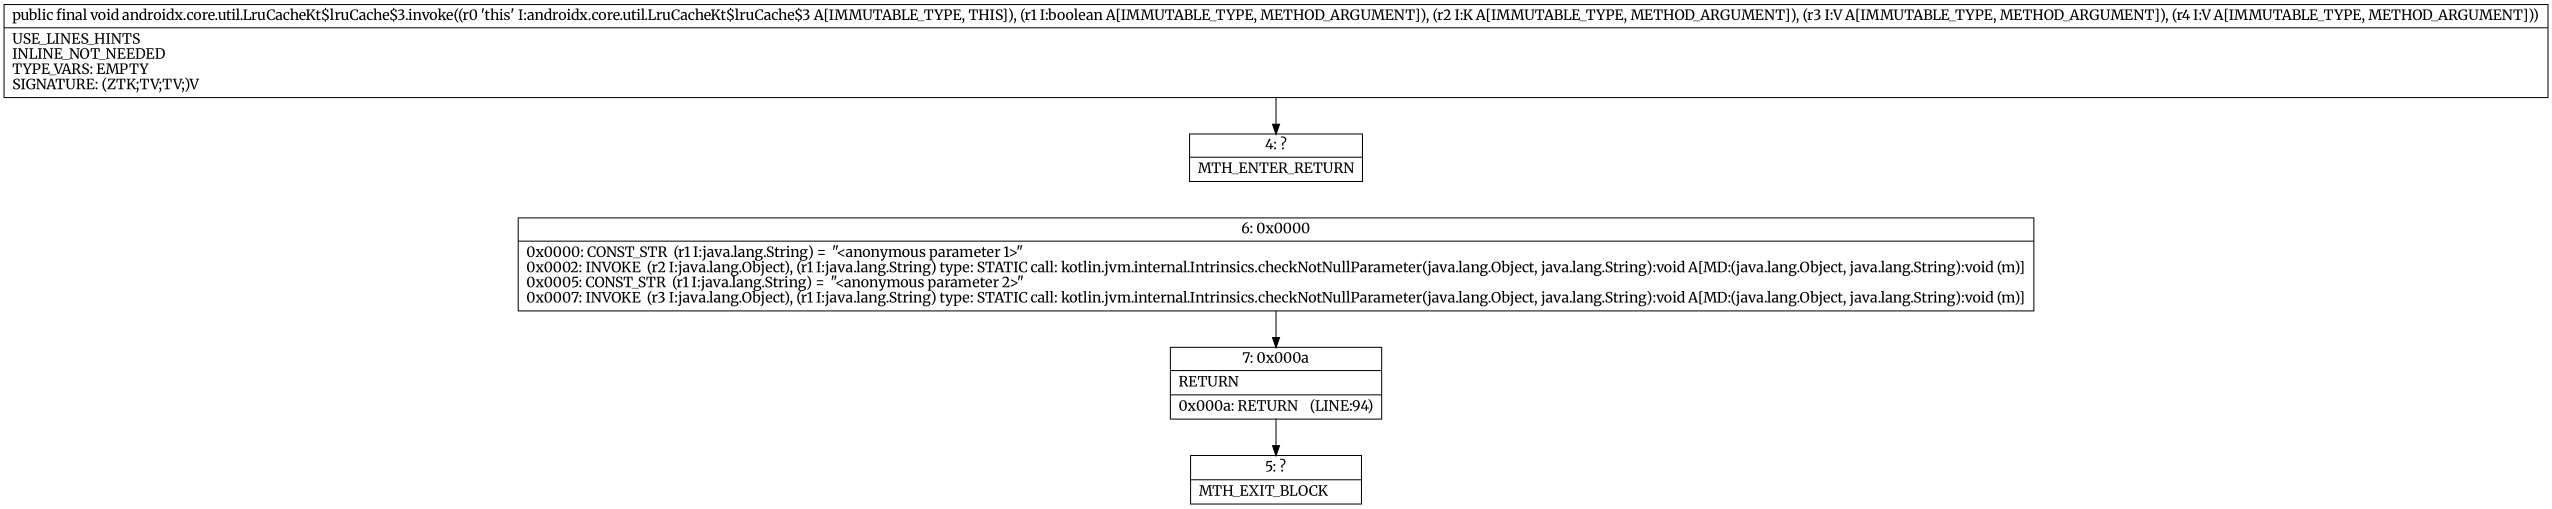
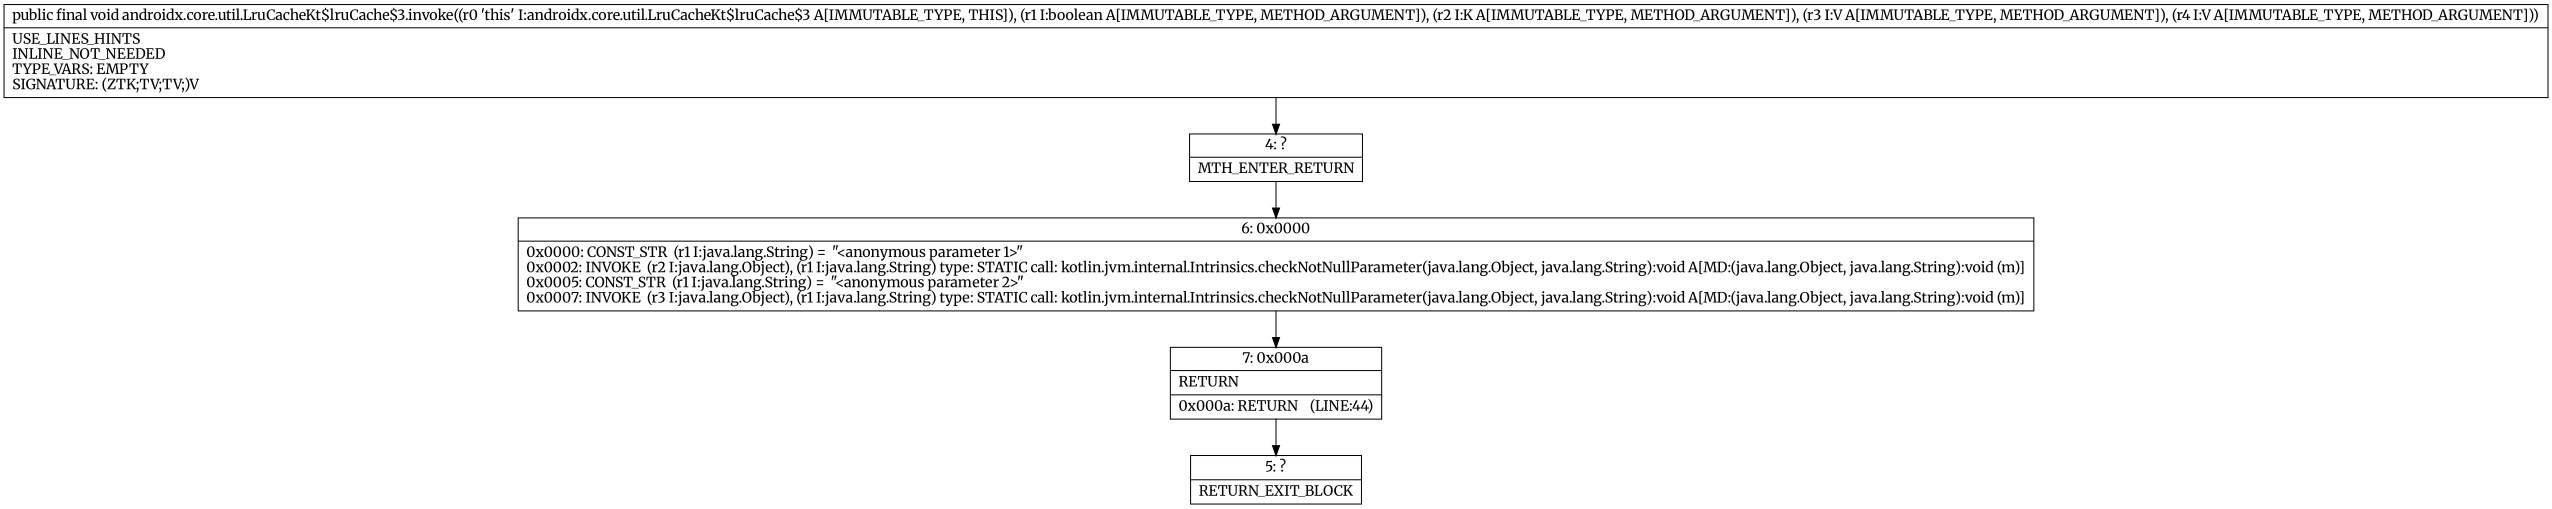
none -> (1276, 195)
(1276, 406) -> (1276, 406)
(1263, 491) -> (1276, 491)
